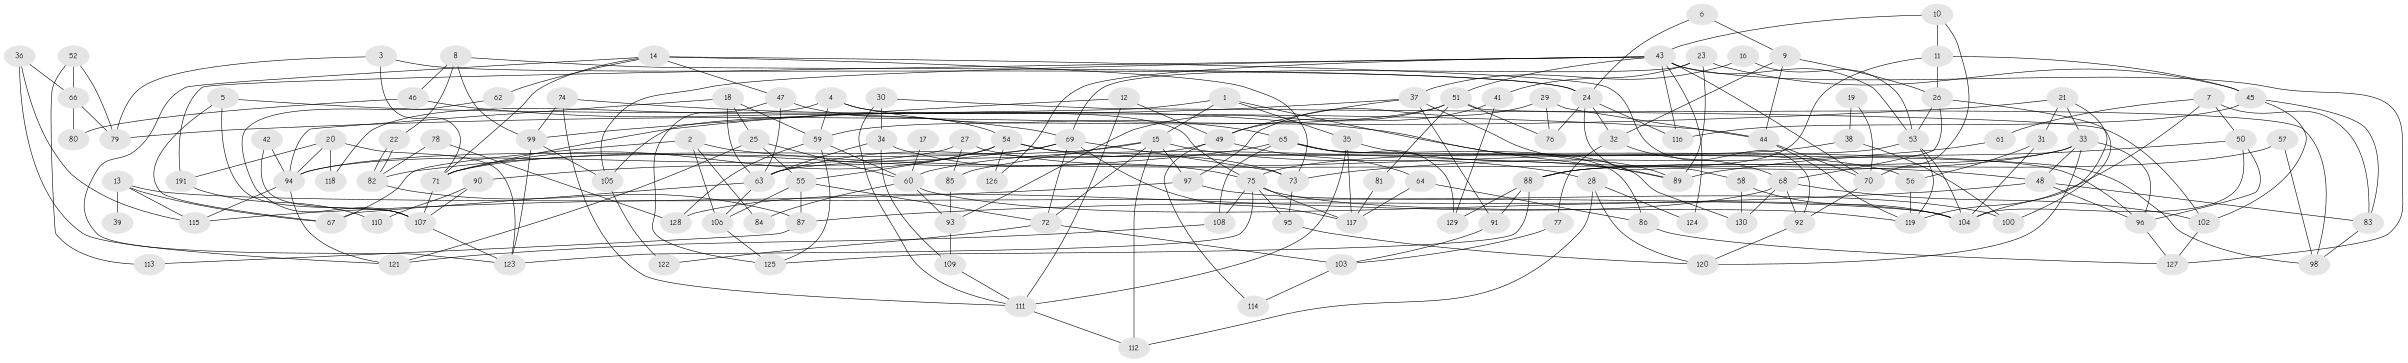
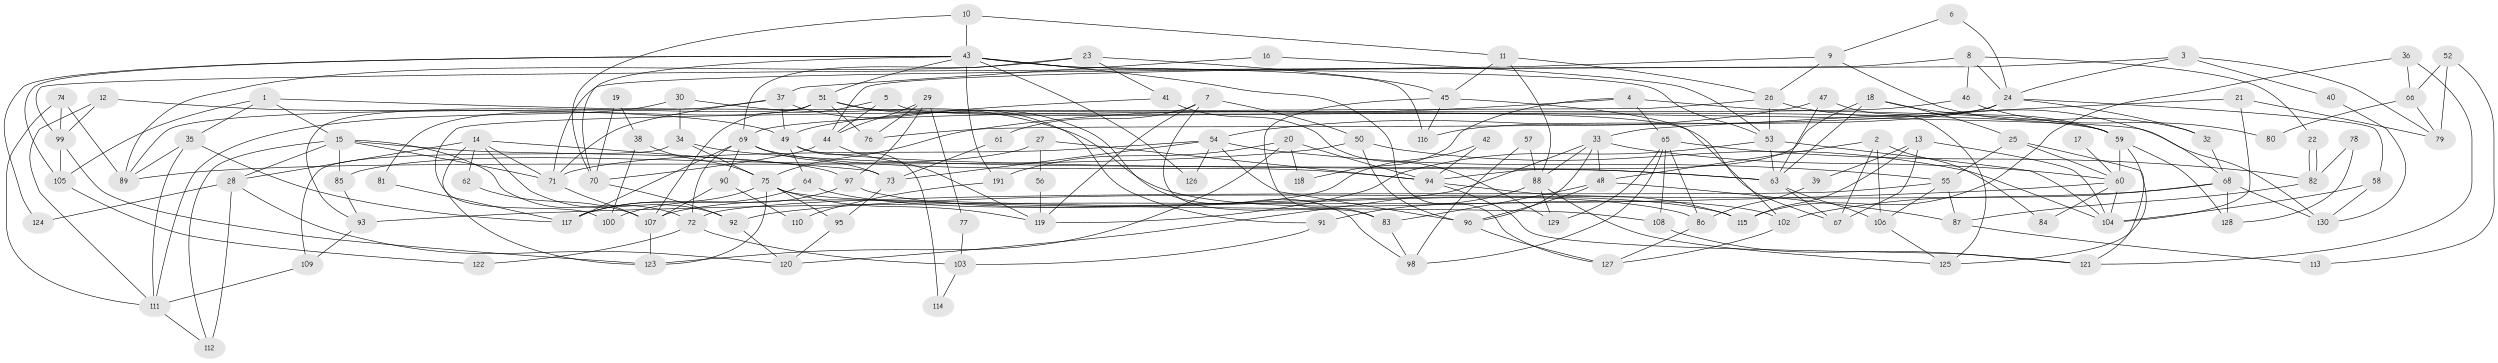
(717, 77) -> (354, 160)
none -> (2331, 98)
(2042, 140) -> none
(1567, 178) -> (942, 147)
none -> (1759, 202)
